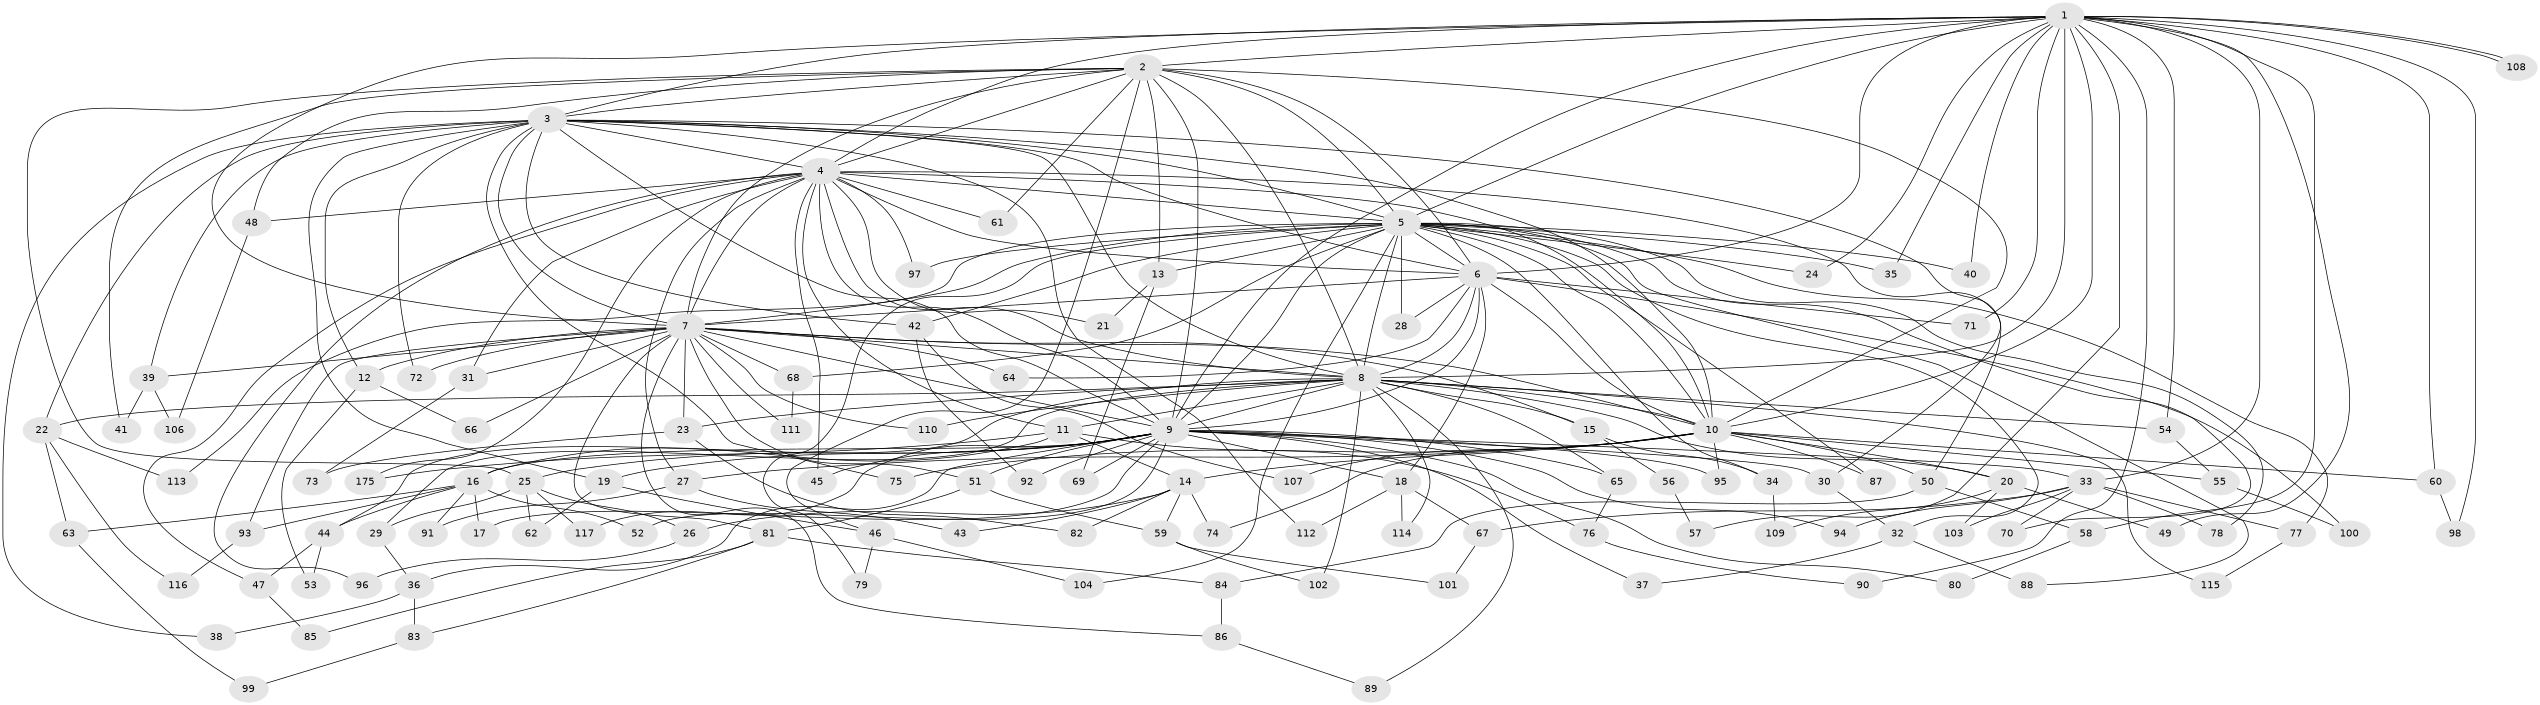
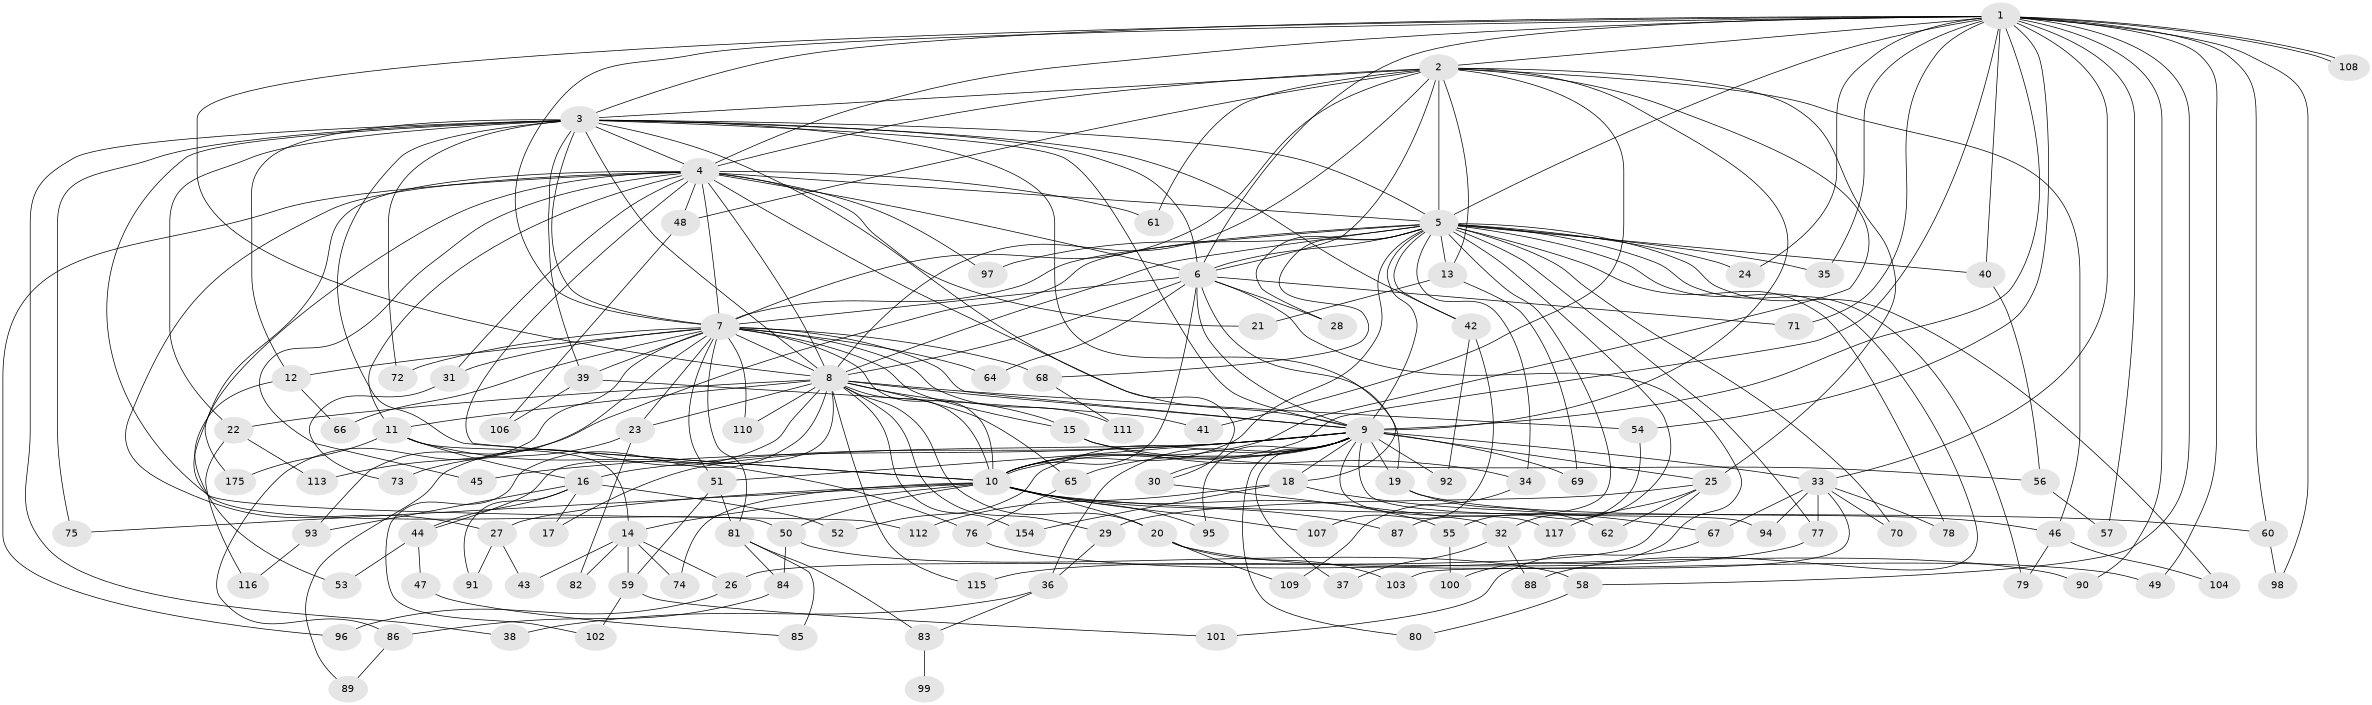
(394, 287) -> none
none -> (2025, 375)
none -> (1178, 456)
(69, 534) -> none
(1402, 534) -> (1025, 534)
